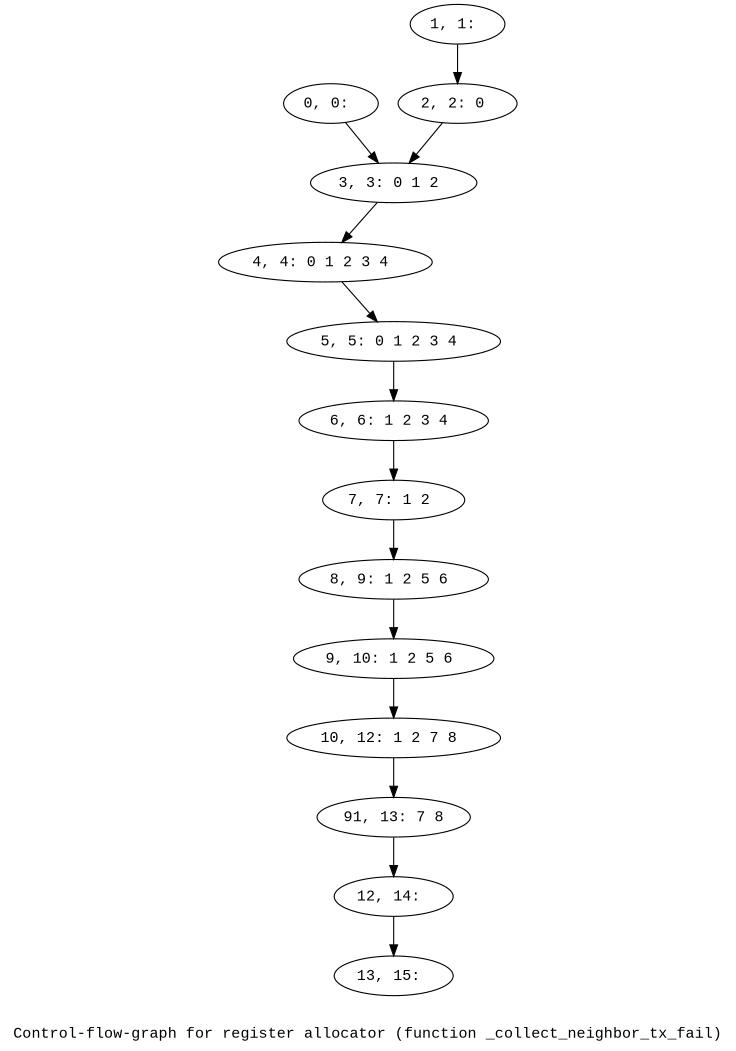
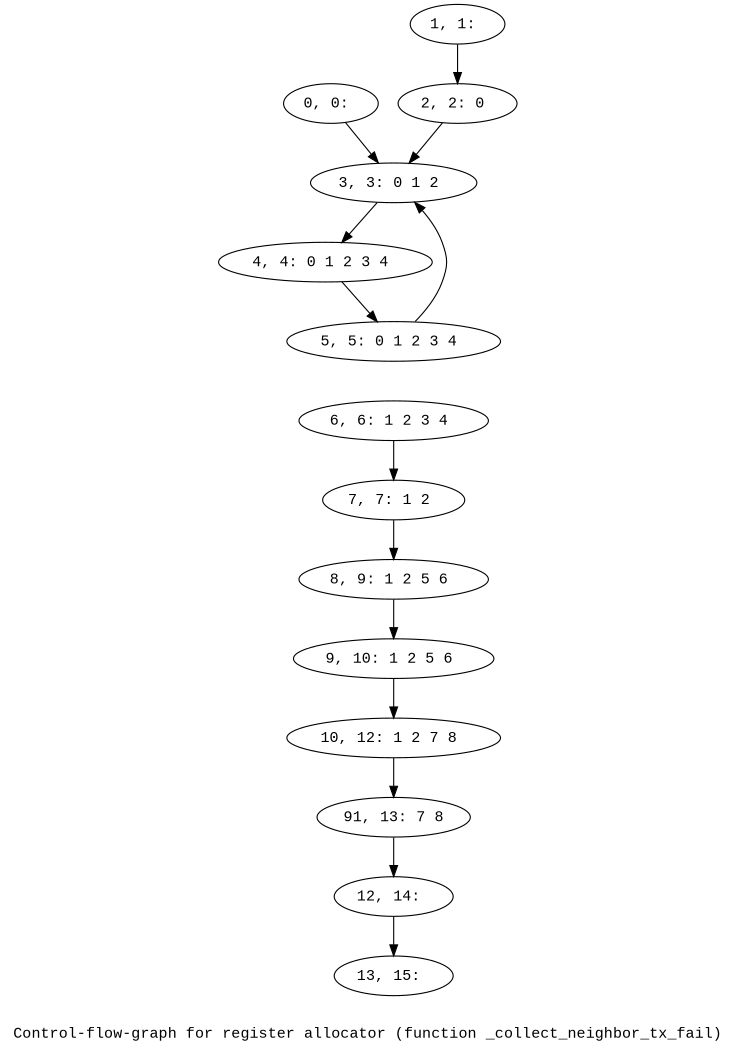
(394, 376) -> (446, 267)
